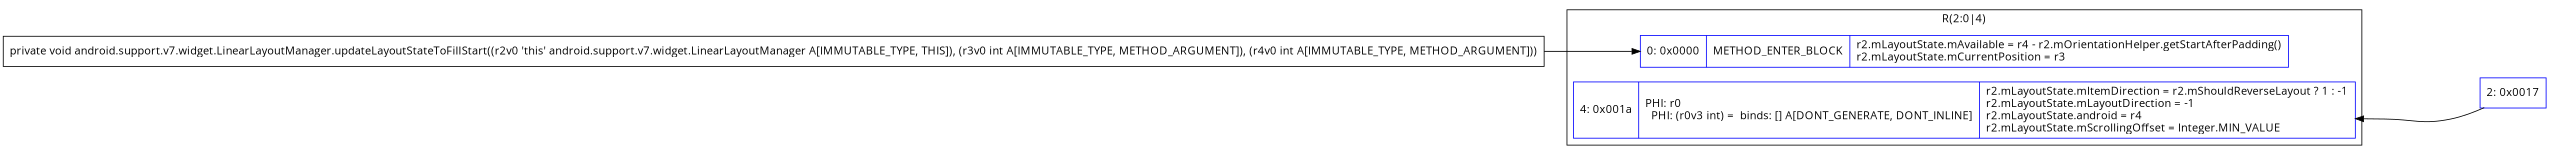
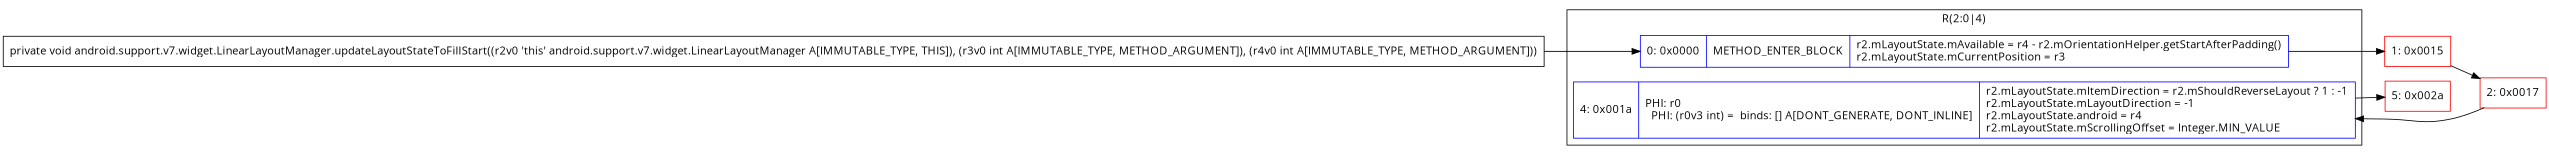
none -> (2418, 51)
(2513, 93) -> (2513, 93)
none -> (2418, 96)
